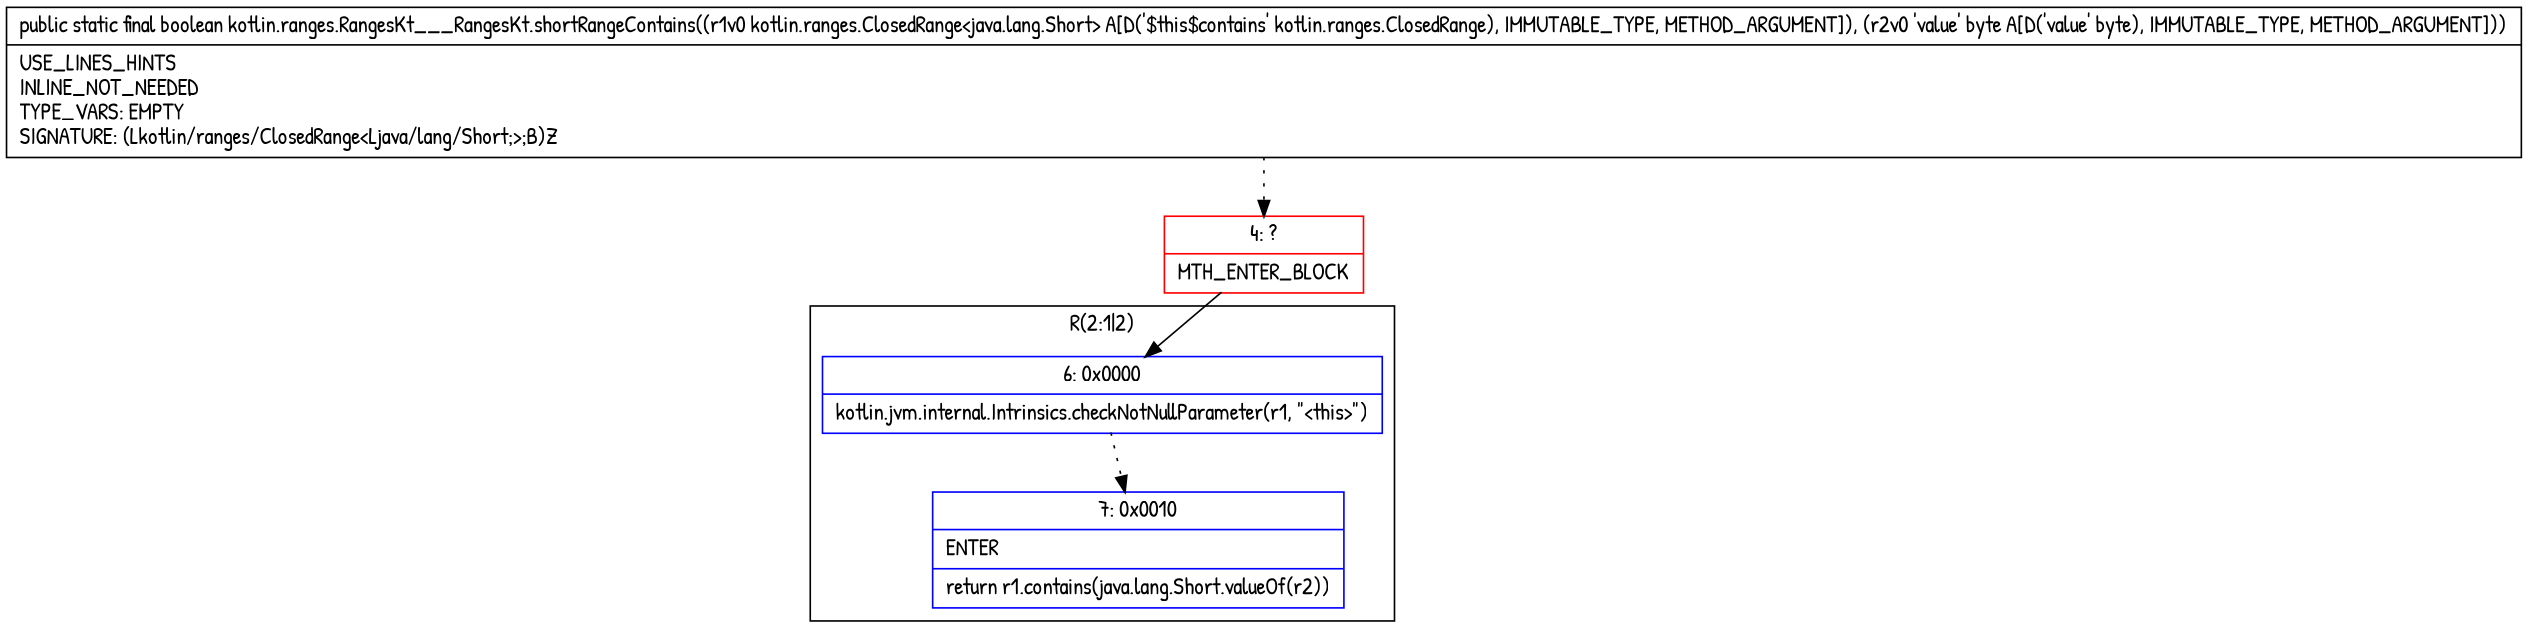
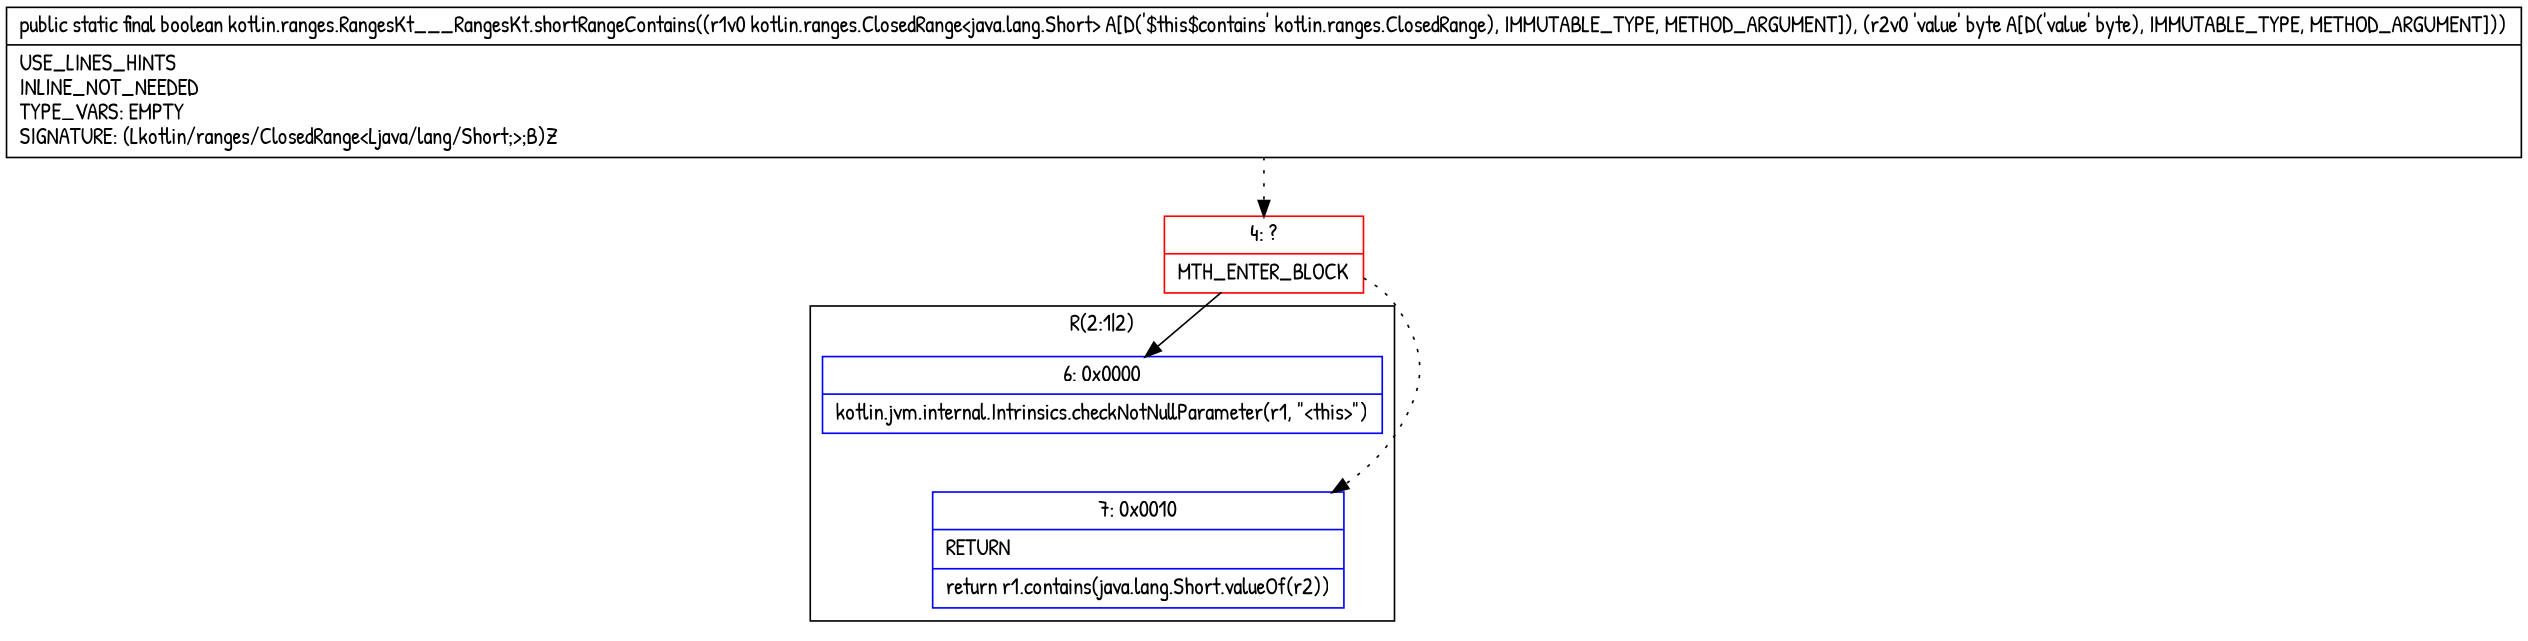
(1116, 454) -> (1418, 384)
(973, 548) -> (978, 548)
